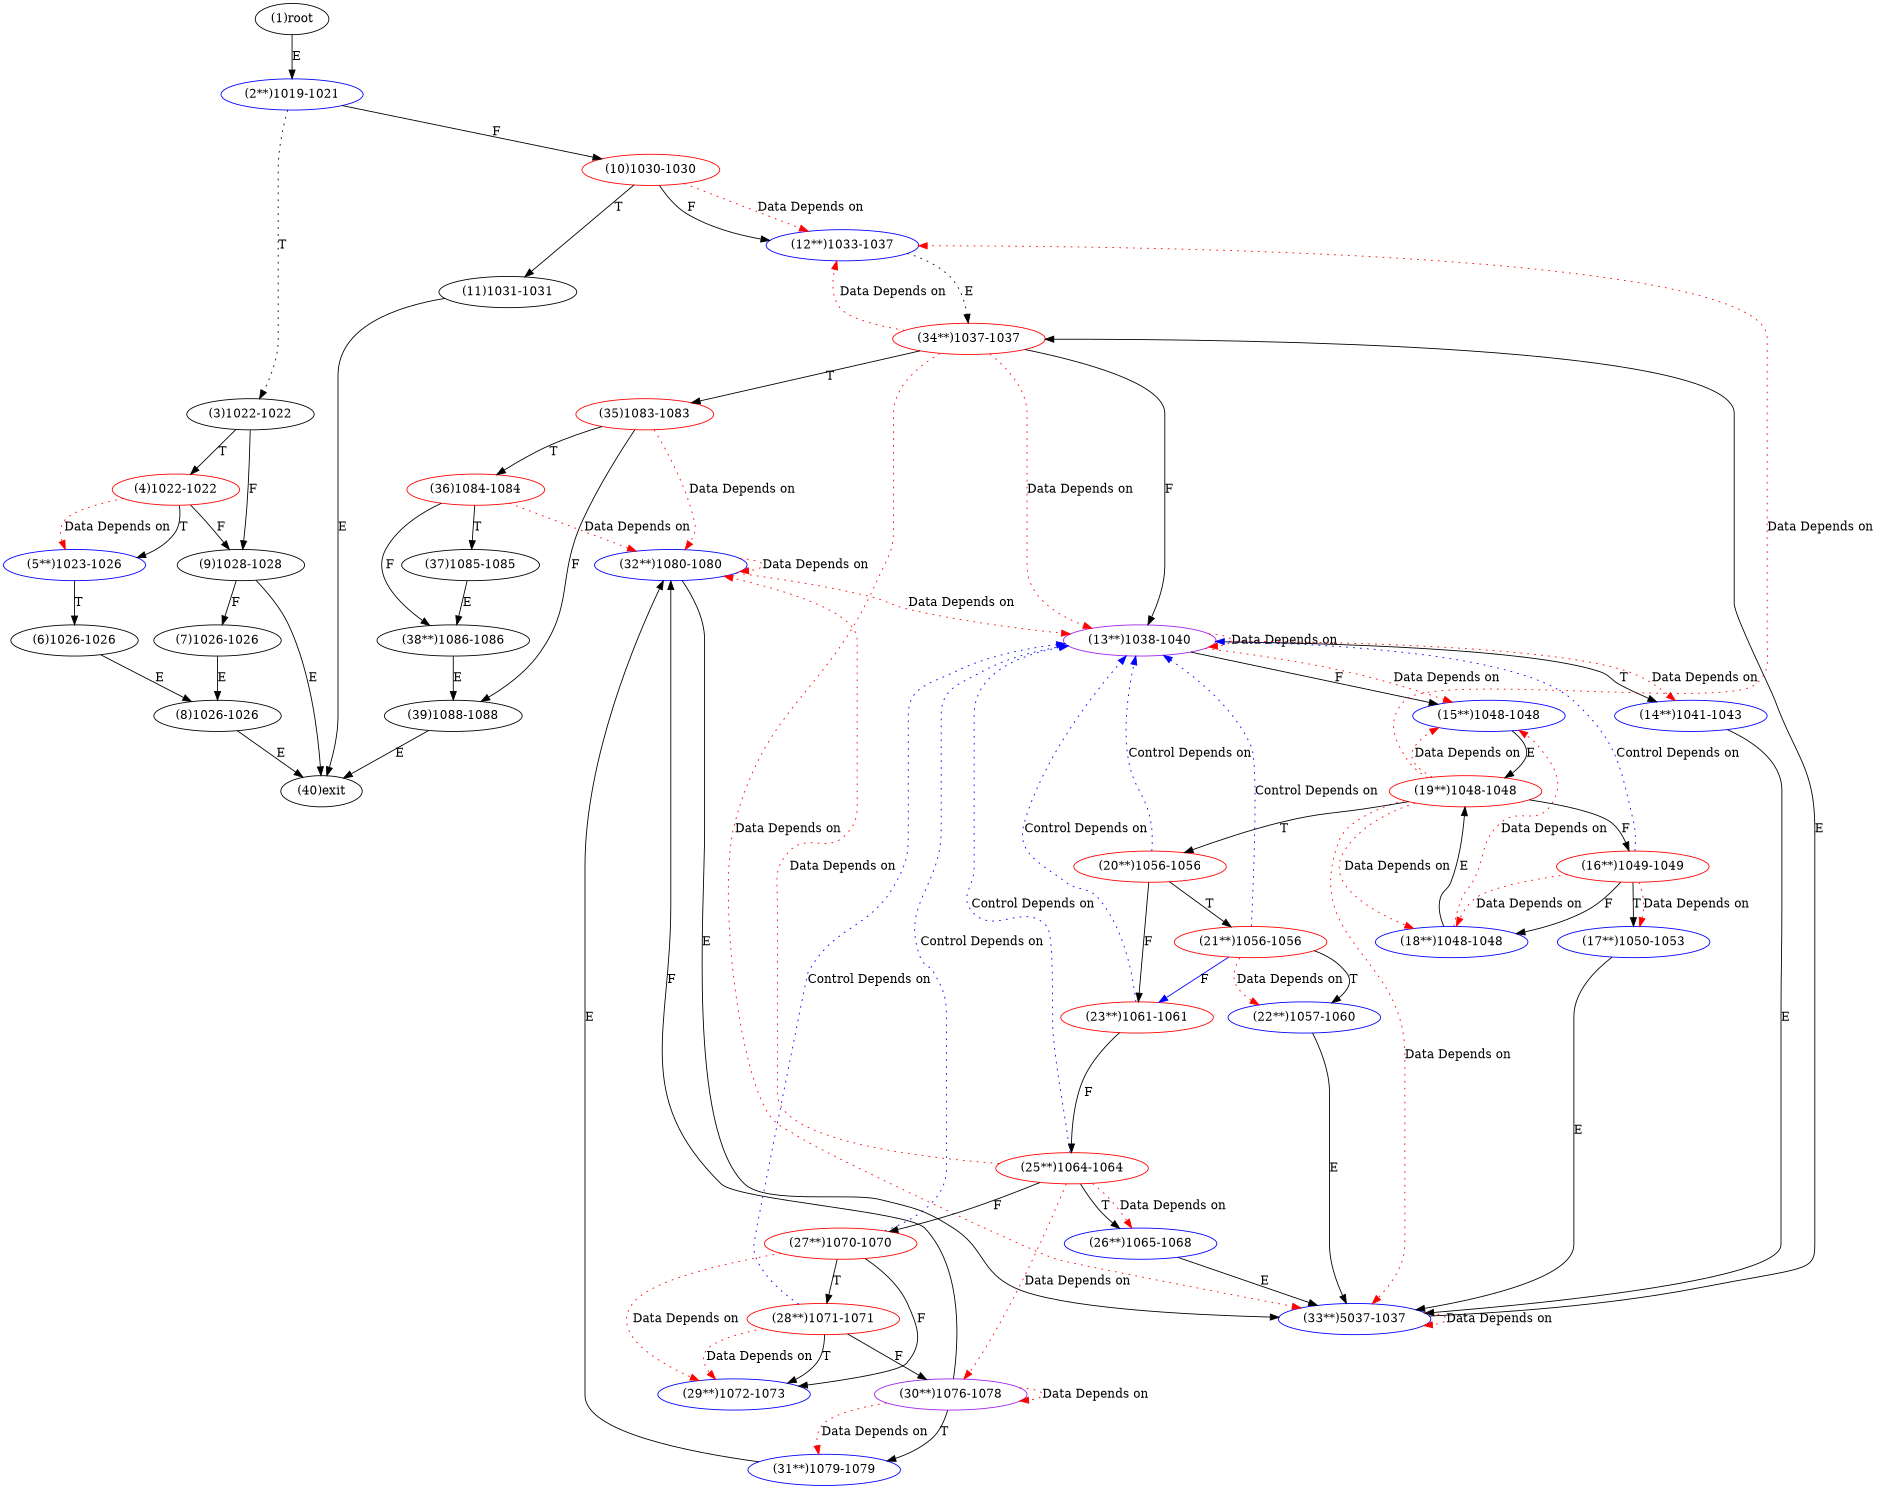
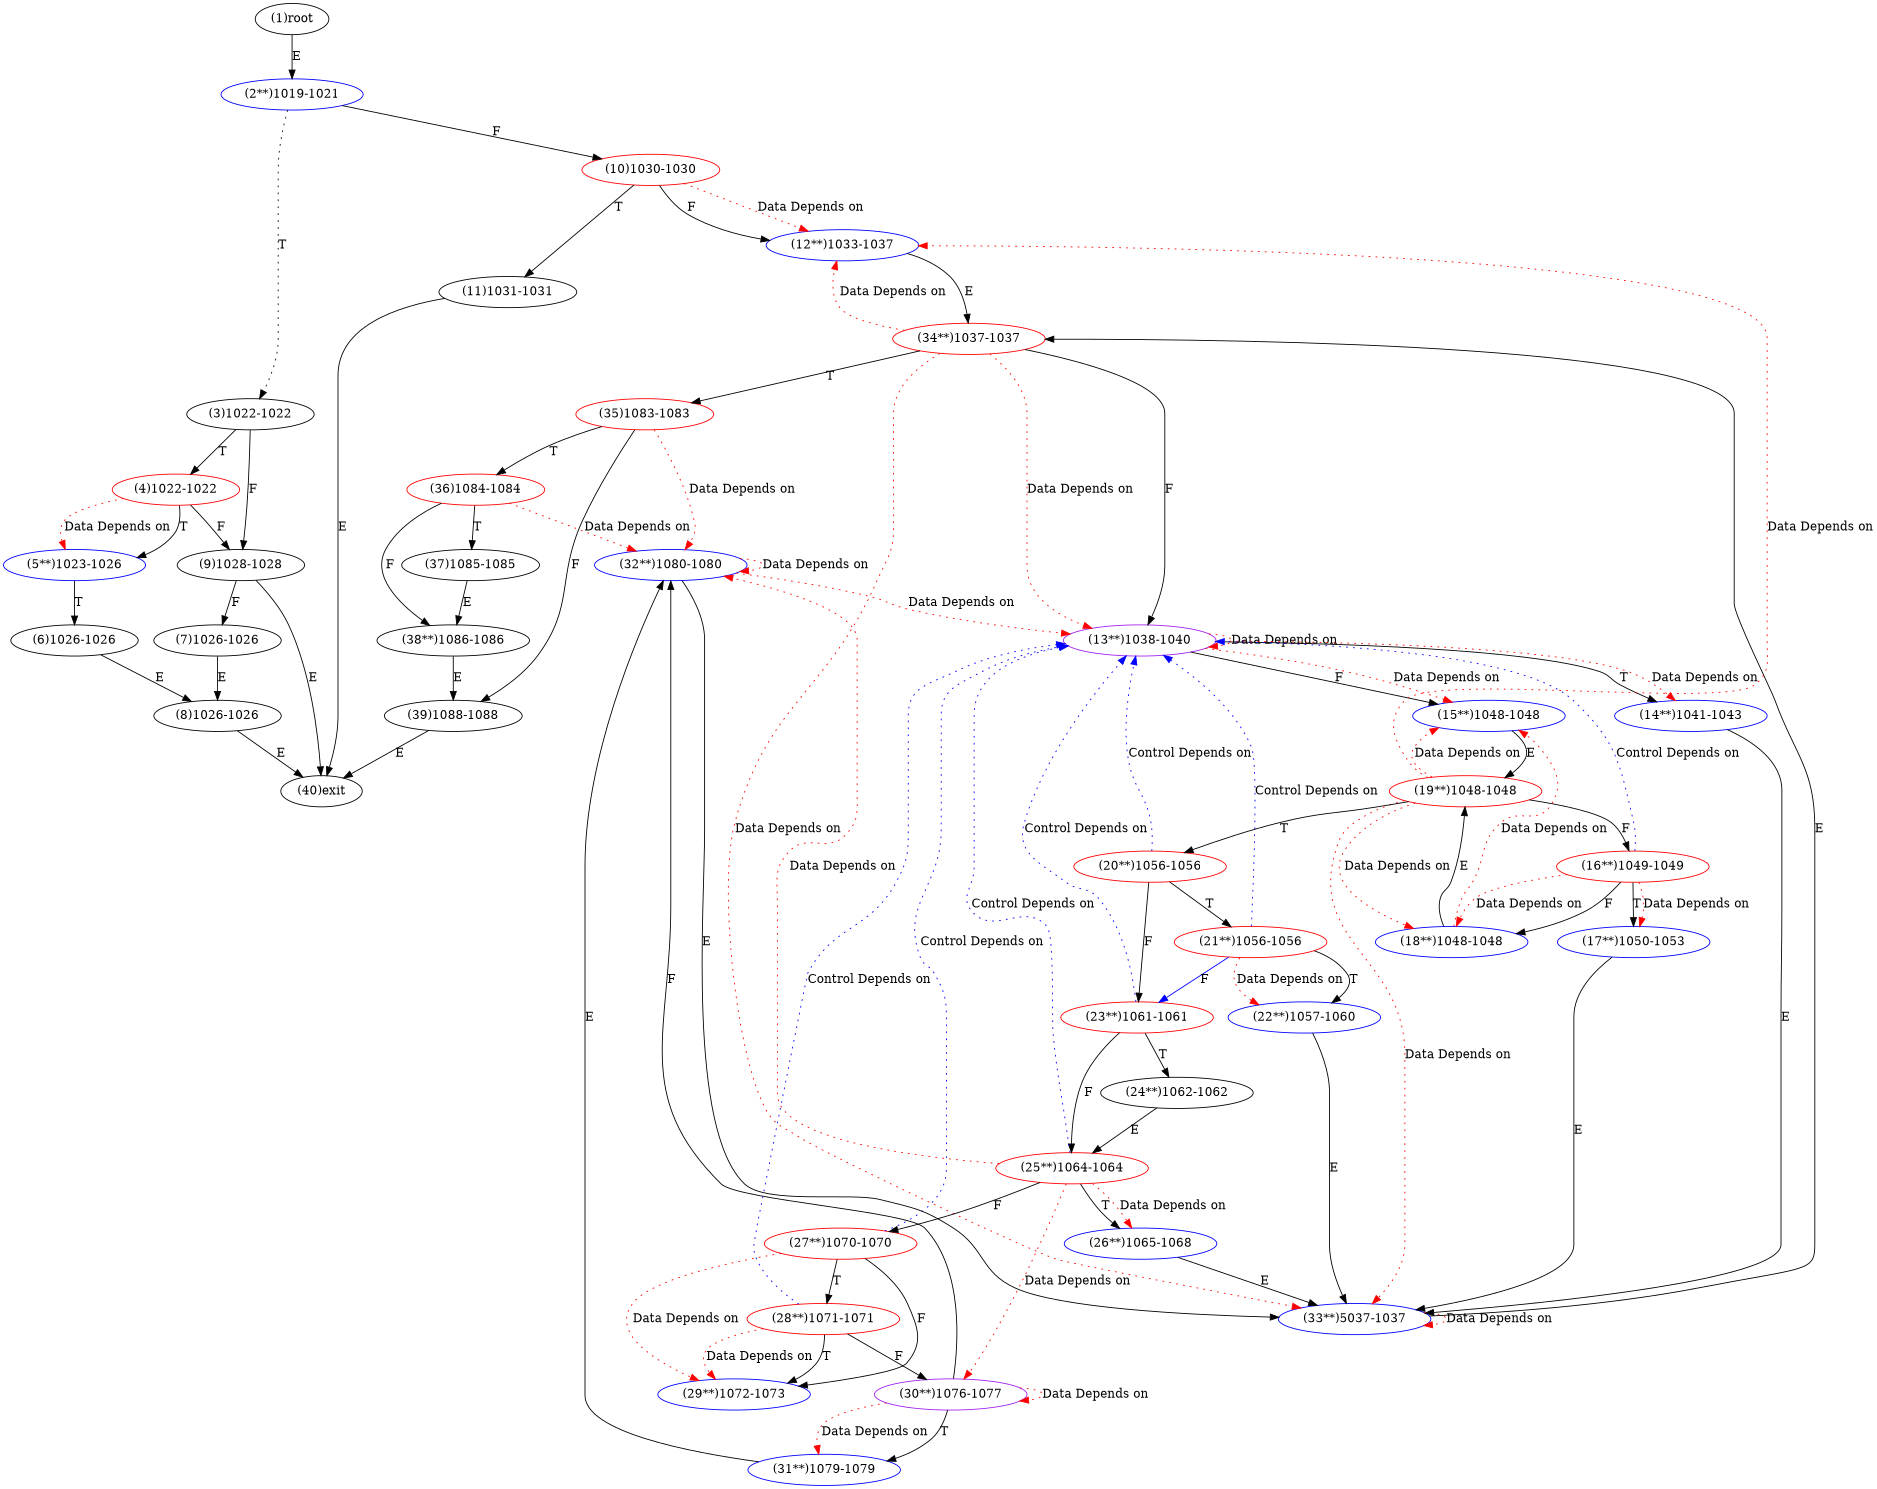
(947, 274) -> (947, 274)
none -> (1177, 1093)
(951, 1394) -> (951, 1394)
